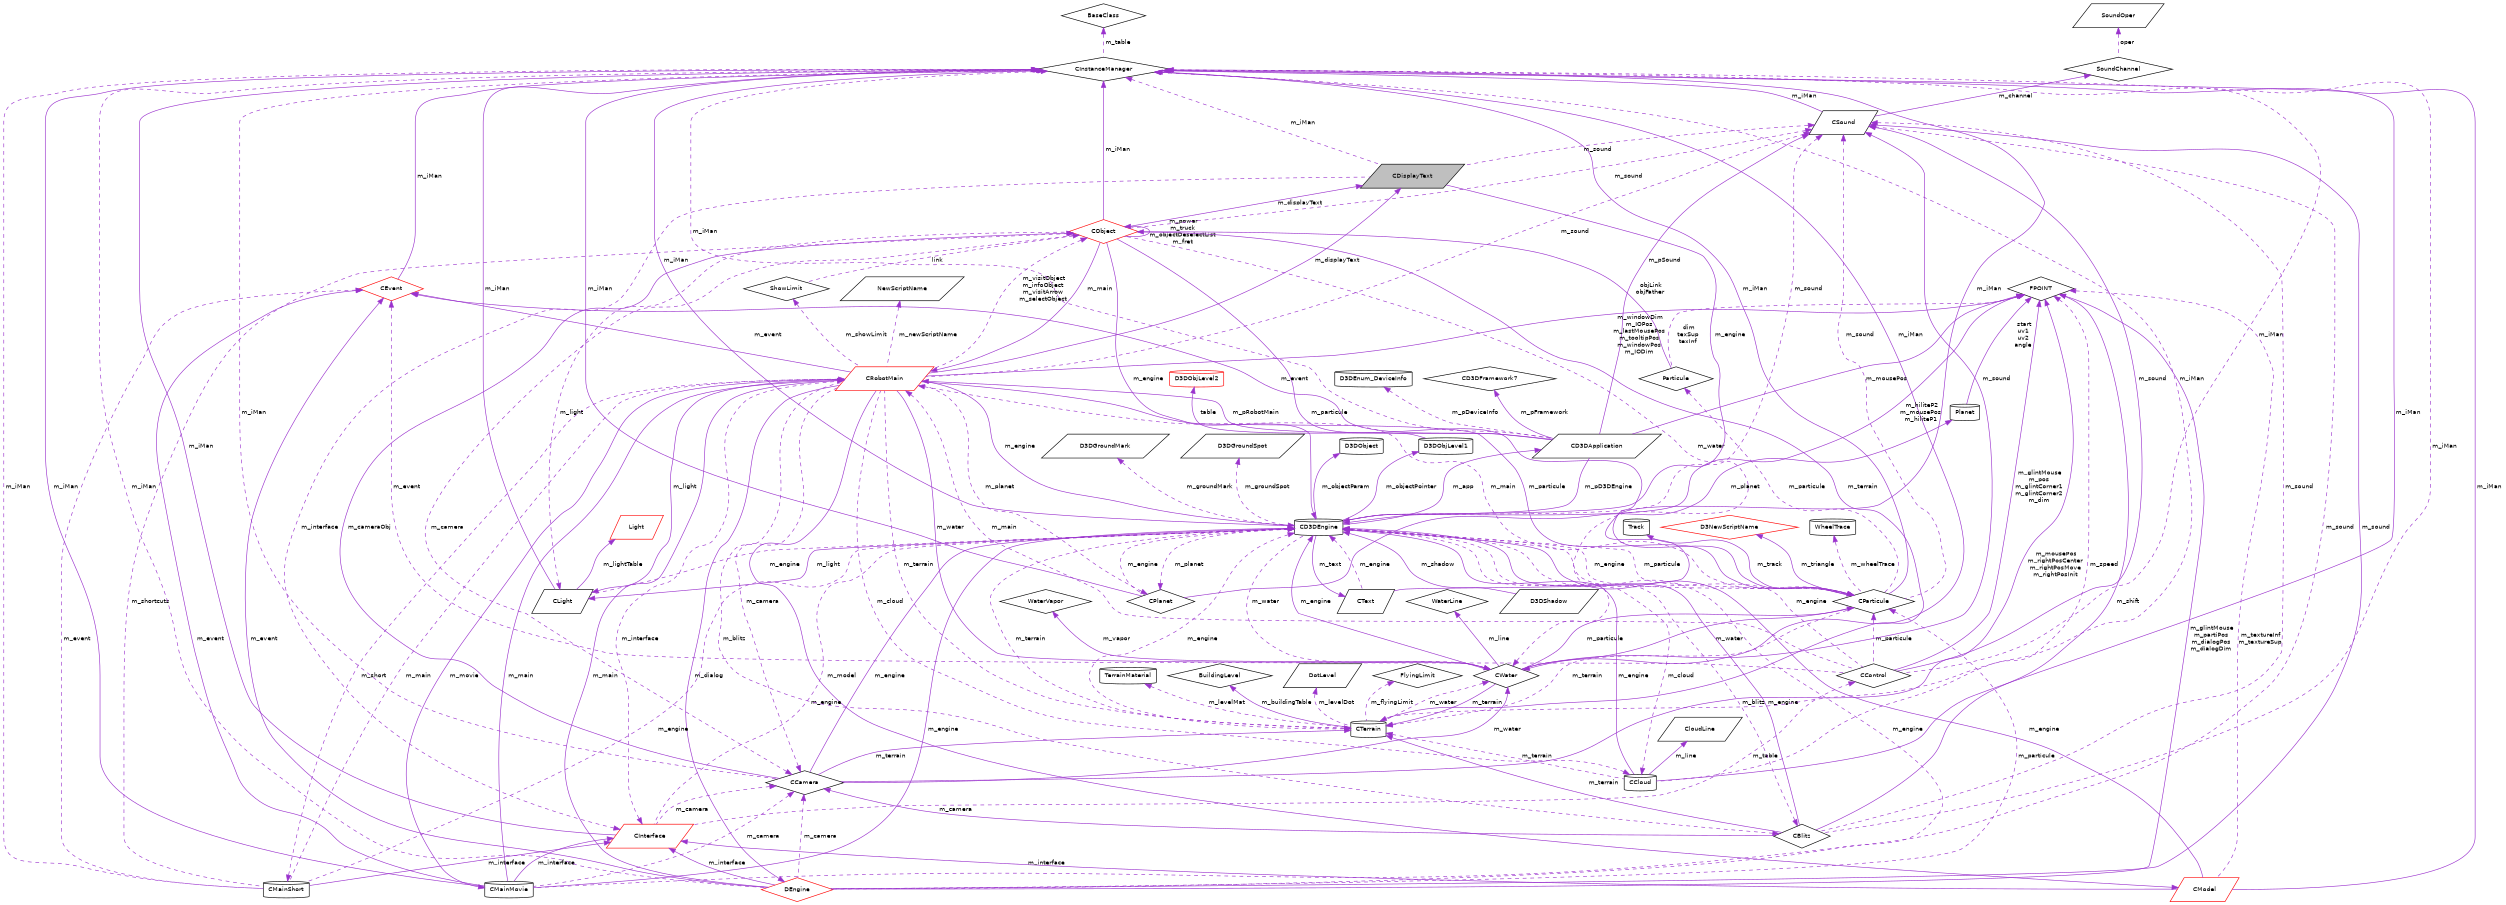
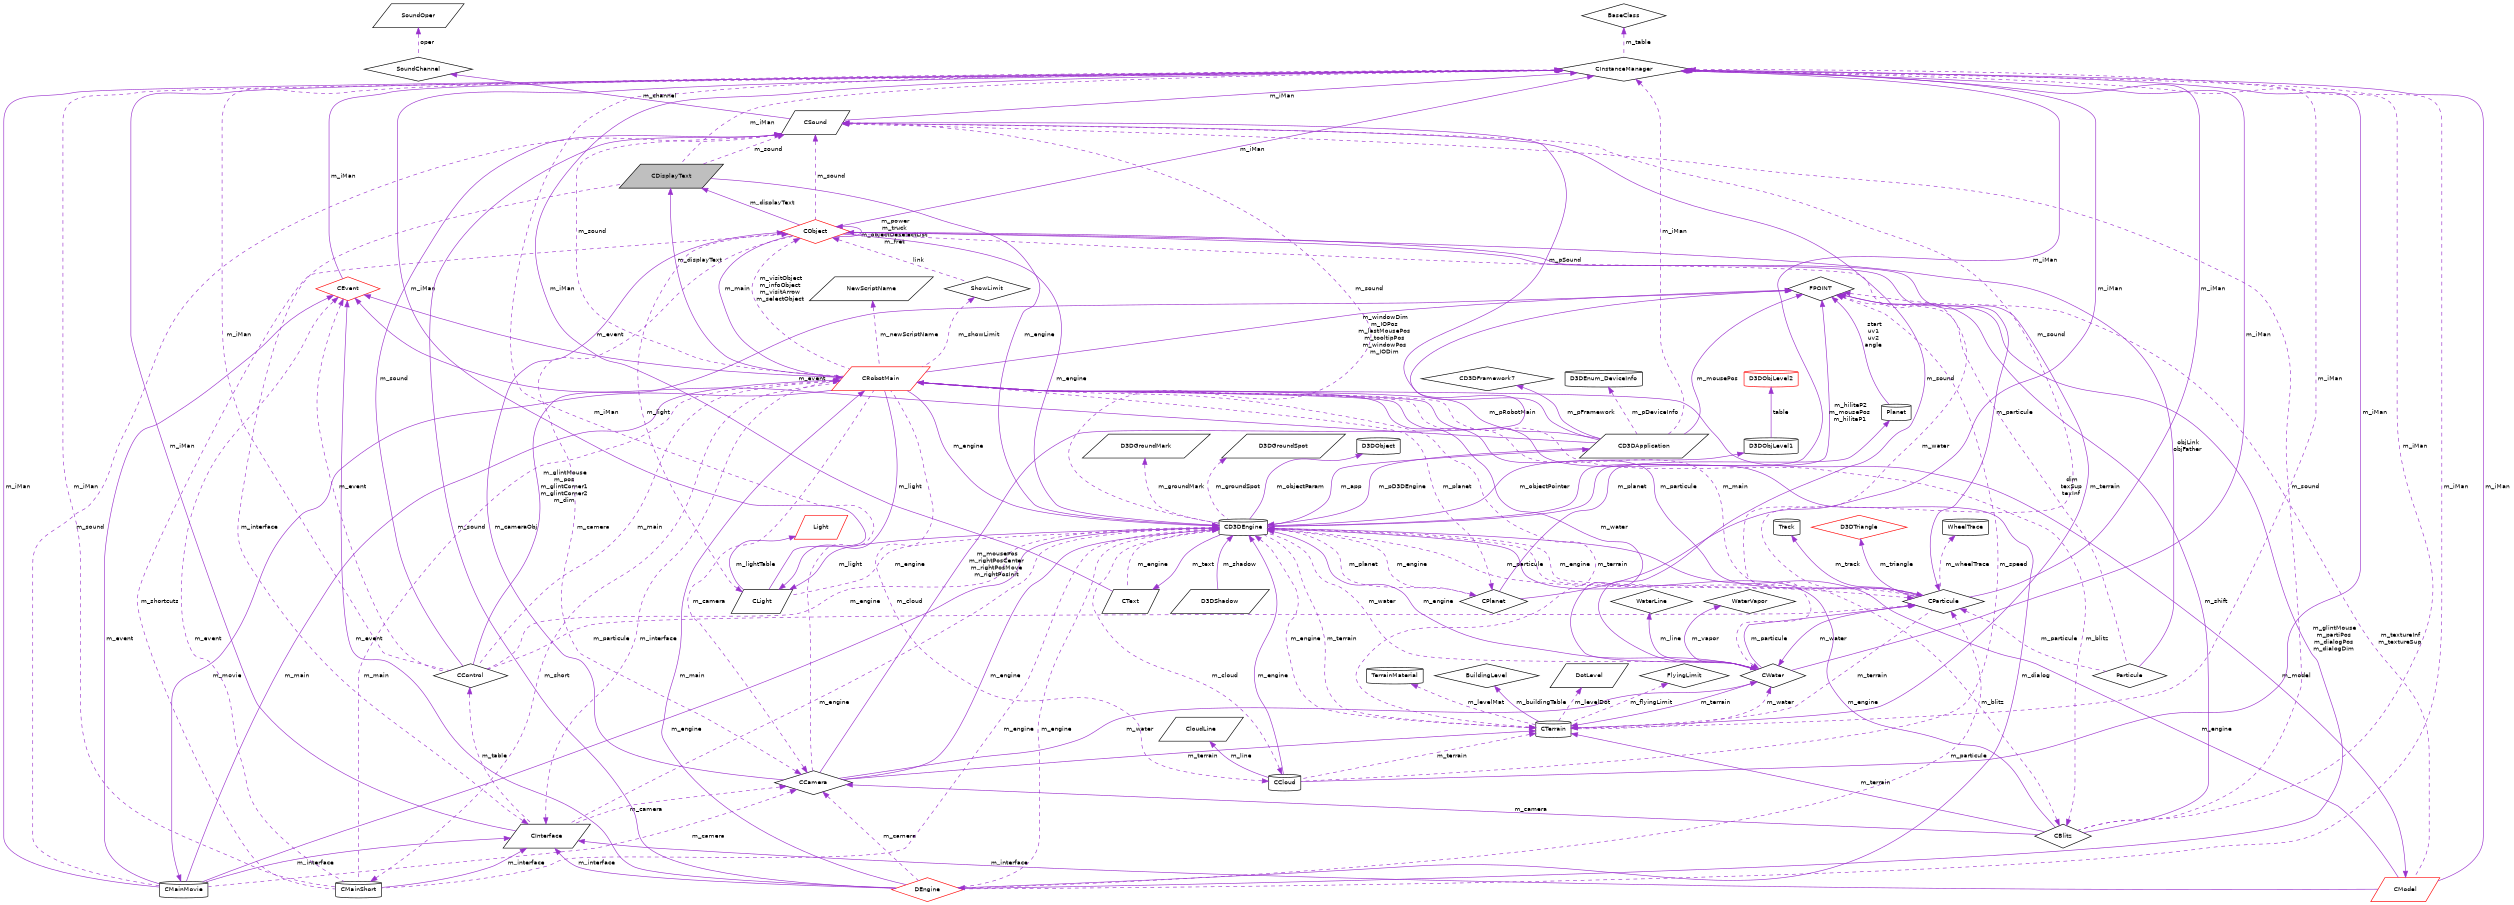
(1783, 502) -> (2032, 649)
(1730, 527) -> (1859, 527)
(650, 836) -> (547, 836)
